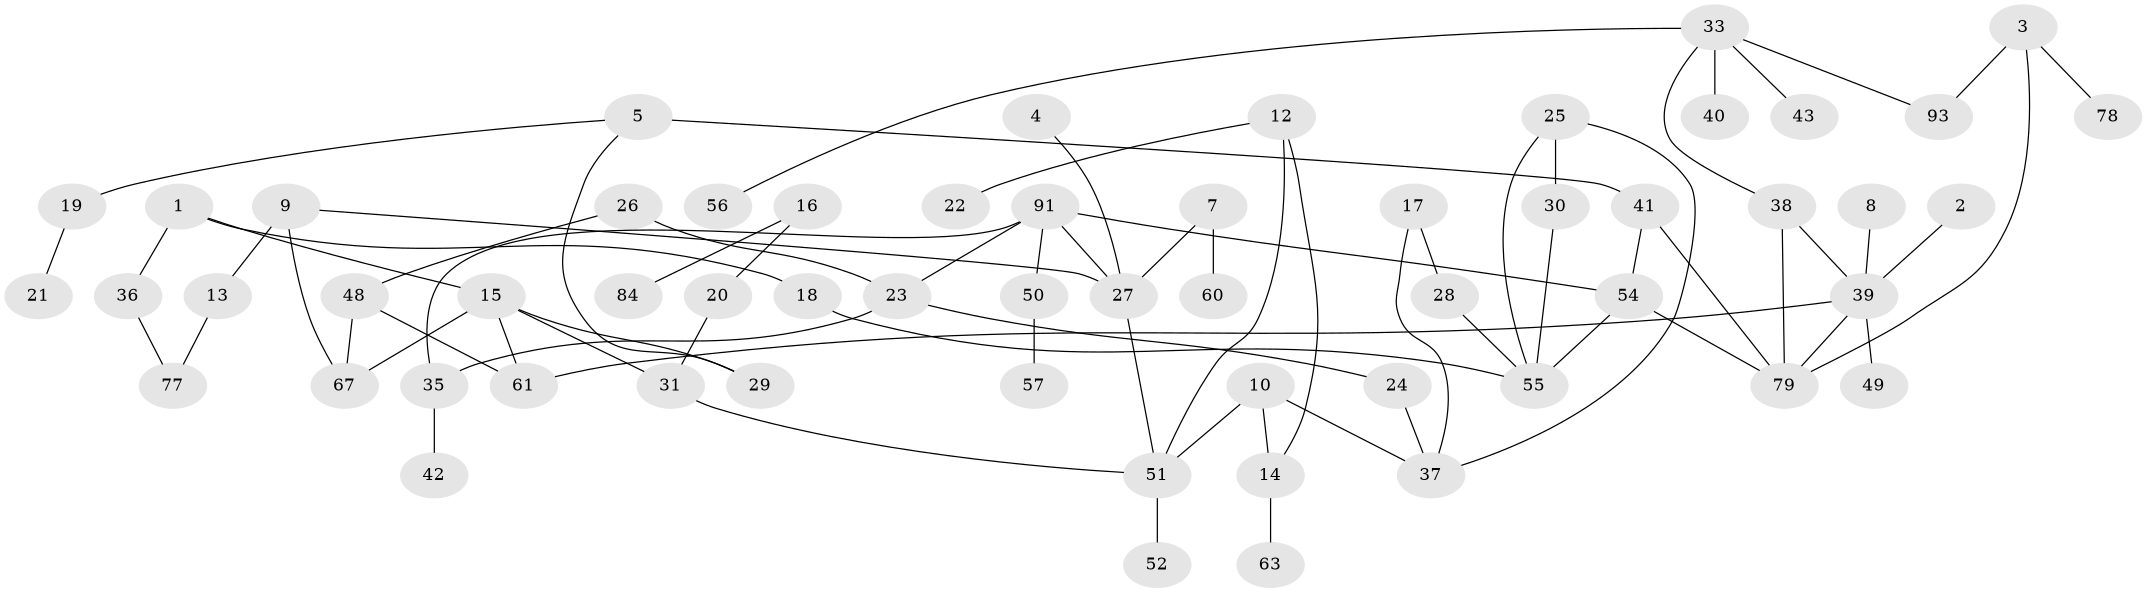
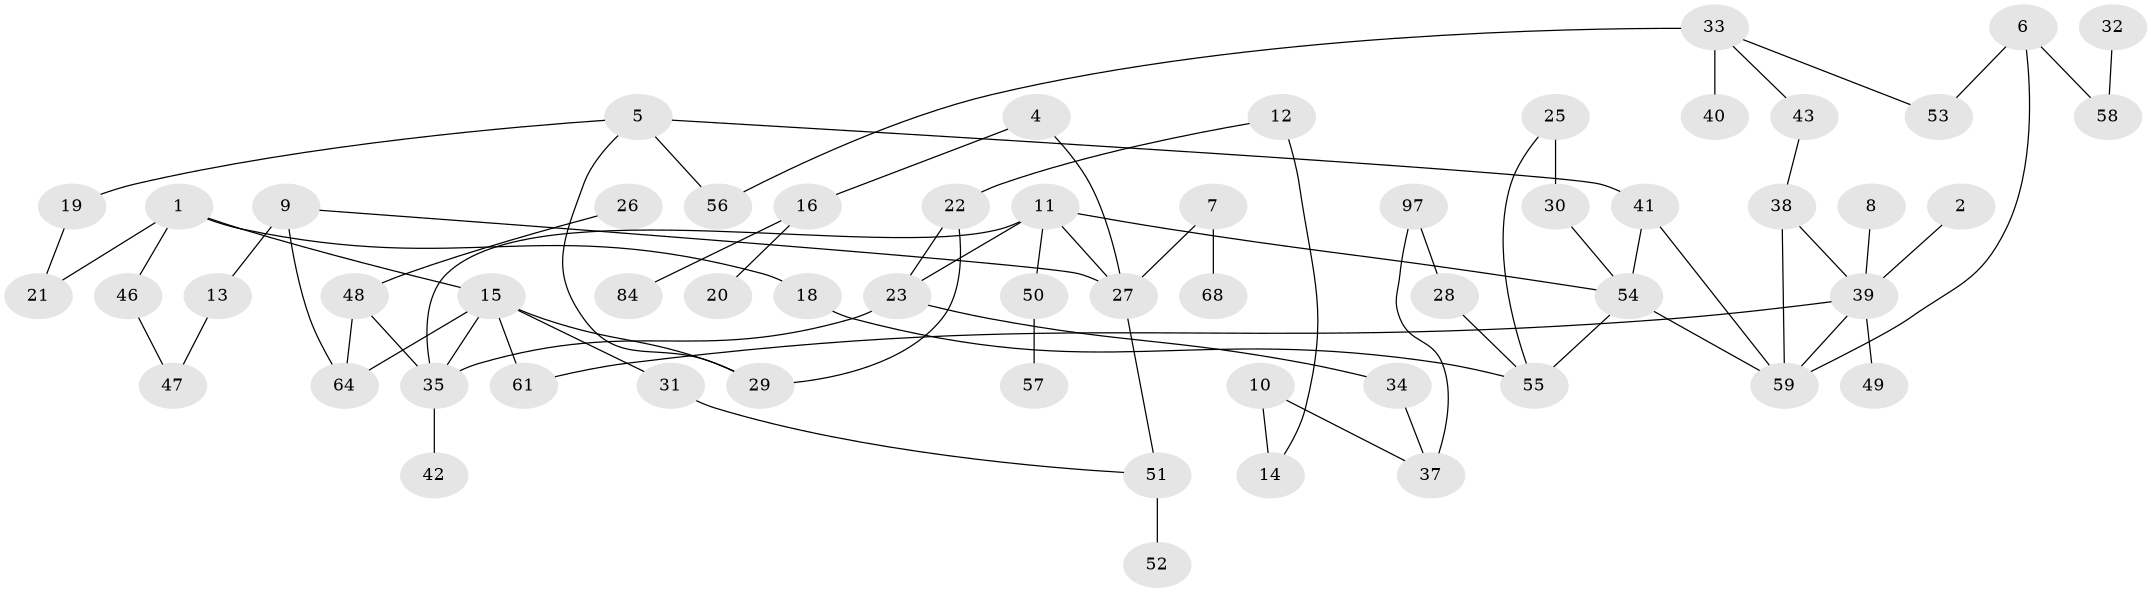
(2023, 27) -> (2023, 27)
none -> (2113, 27)
(1939, 117) -> (1939, 117)
(2108, 117) -> (2108, 117)
(1670, 139) -> (1793, 162)
none -> (678, 162)
none -> (922, 162)
(1045, 207) -> (1045, 207)
(1414, 207) -> (1414, 207)
none -> (109, 251)
(774, 253) -> (927, 250)
(128, 296) -> (128, 296)
(1213, 296) -> (1213, 296)
(1545, 296) -> (1592, 251)
(1678, 309) -> none
(1261, 311) -> none
(699, 333) -> none
(439, 341) -> (395, 341)
none -> (463, 341)
none -> (910, 347)
(173, 386) -> (173, 386)
(345, 386) -> (345, 386)
(1398, 386) -> (1398, 386)
(1785, 386) -> (1785, 386)
(1209, 431) -> none
(1271, 565) -> none
